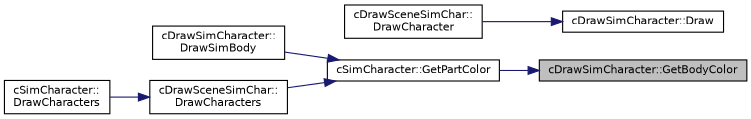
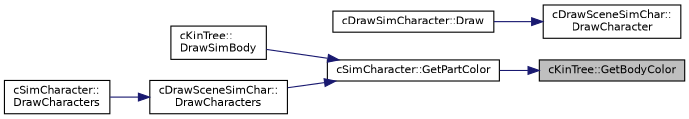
(517, 22) -> (513, 22)
(219, 43) -> (219, 43)
(643, 70) -> (612, 70)
